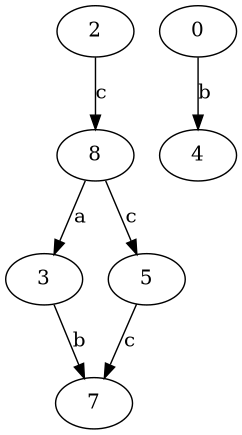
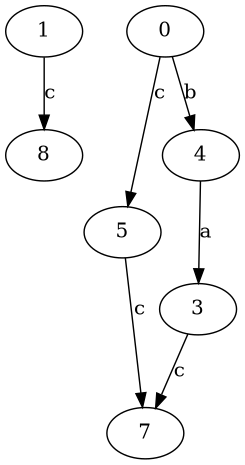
(95, 31) -> (44, 31)
(73, 211) -> (200, 225)
(118, 211) -> (145, 125)
(80, 341) -> (180, 371)
